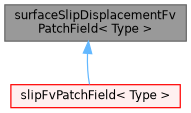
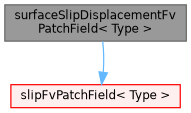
(88, 69) -> (104, 57)
